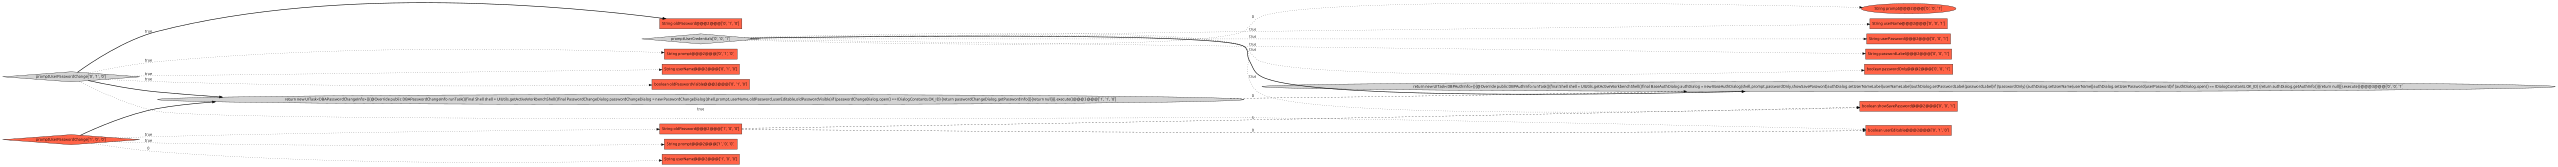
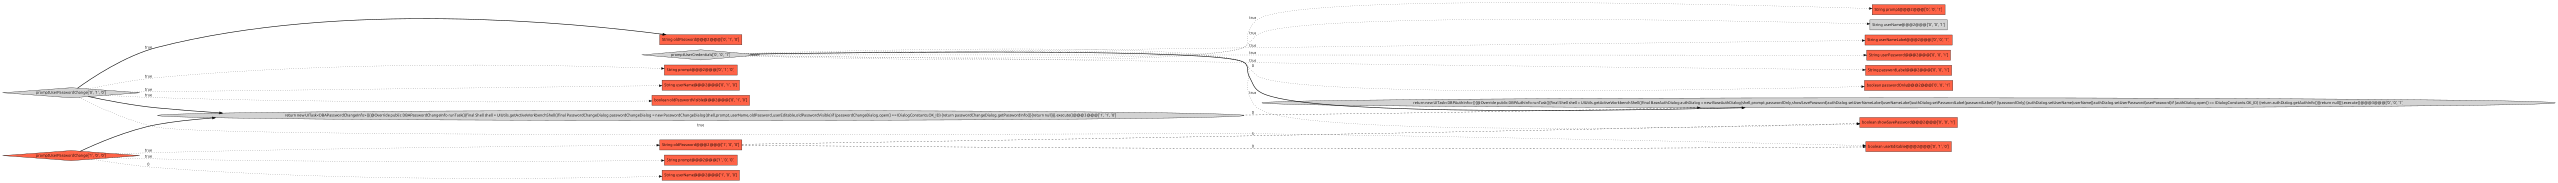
(1909, 9) -> (1909, 10)
(1253, 17) -> (1253, 18)
(1909, 24) -> (1909, 25)
none -> (1909, 40)
(1253, 50) -> (1253, 66)
